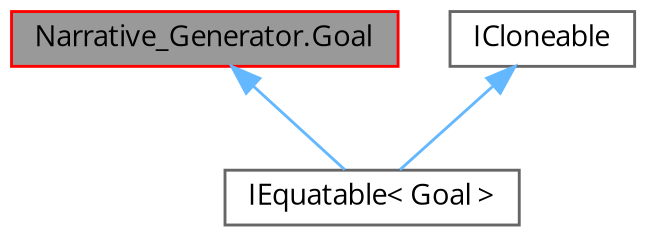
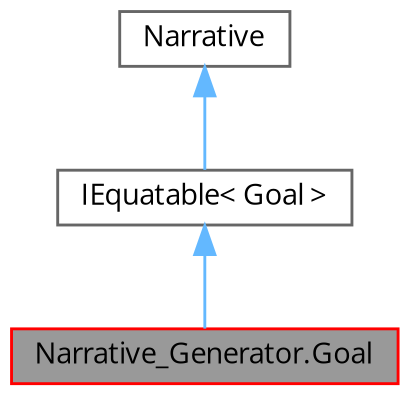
(542, 39) -> (205, 39)
(299, 128) -> (205, 292)
